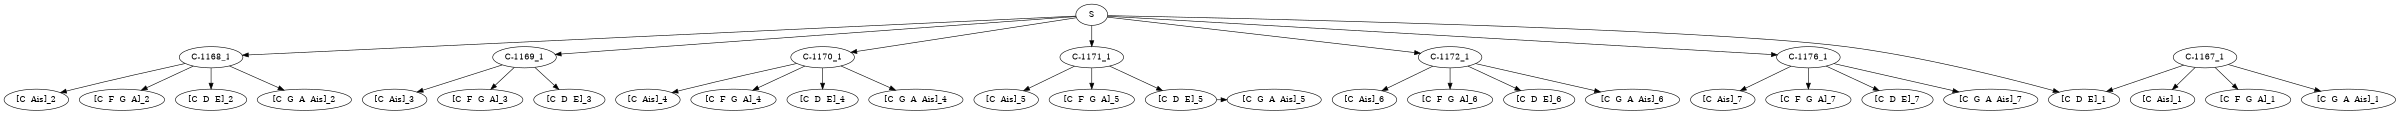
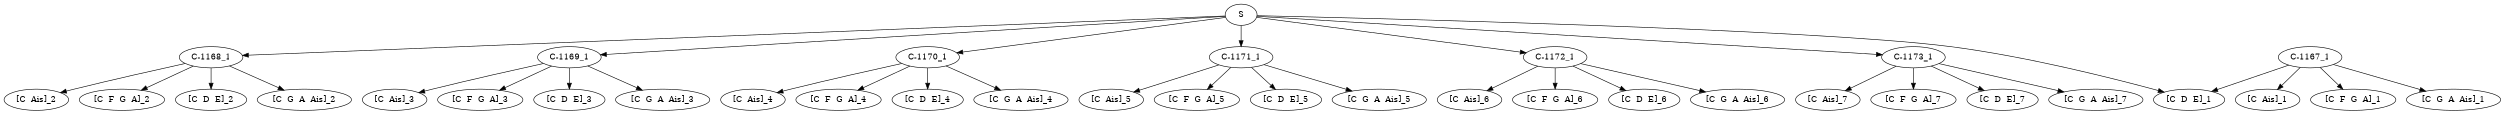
(1808, 57) -> (1913, 57)
none -> (663, 100)
(1219, 100) -> (1305, 77)
